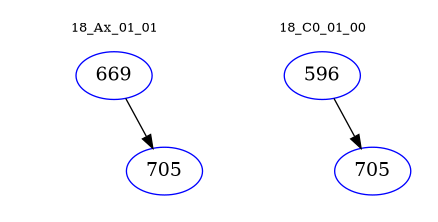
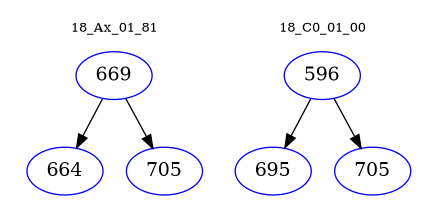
(115, 29) -> (115, 29)
none -> (65, 171)
none -> (273, 171)
